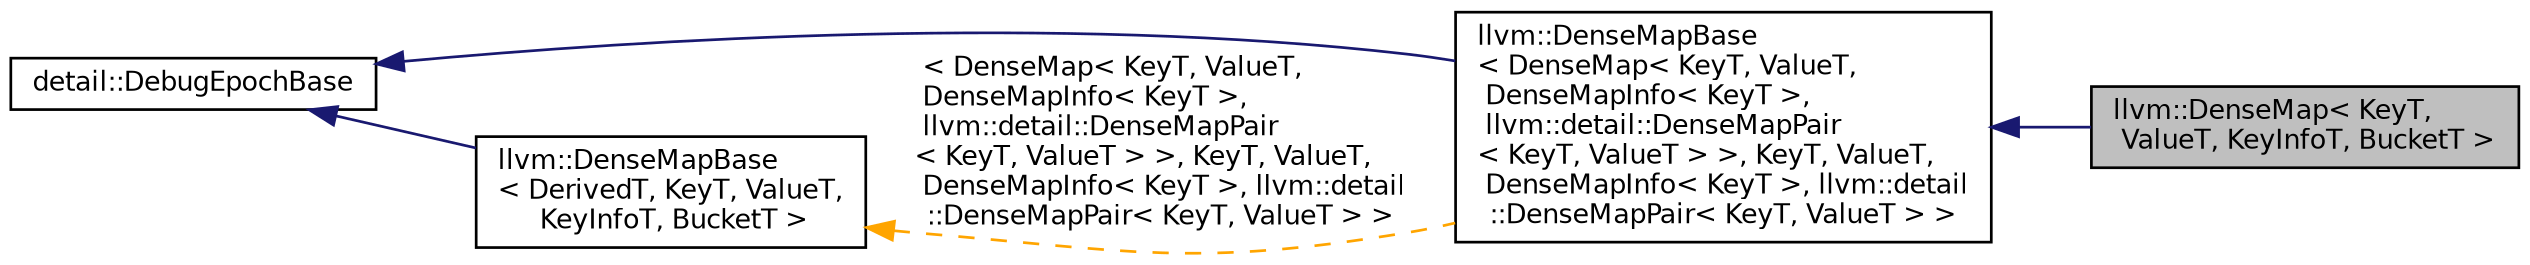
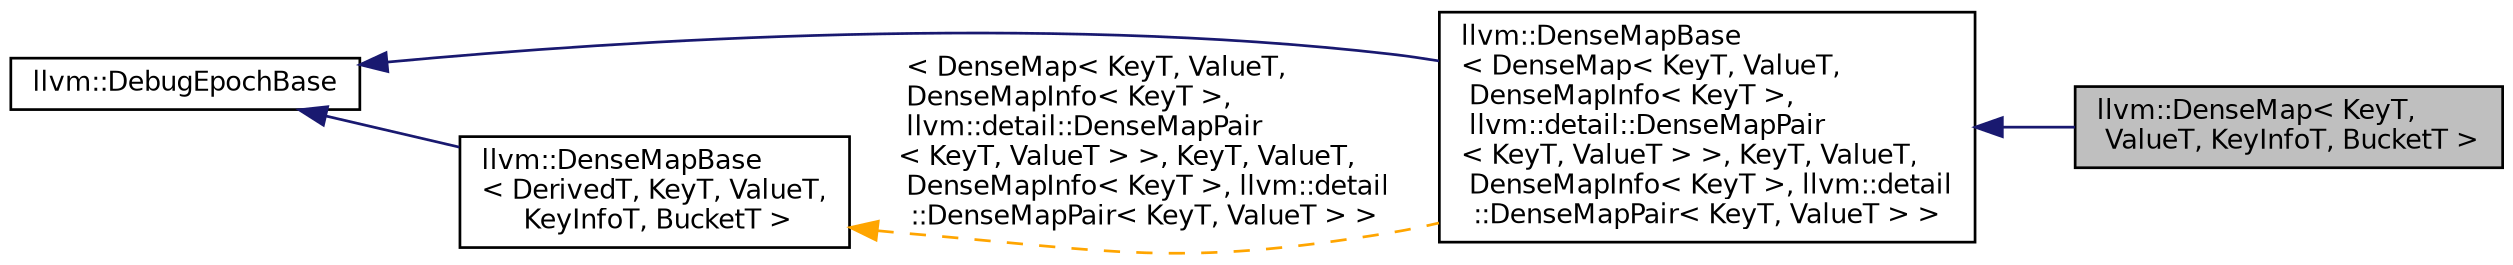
(193, 84) -> (185, 84)
